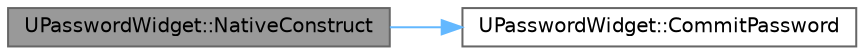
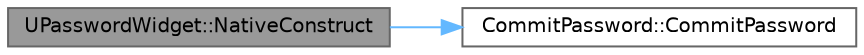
(659, 27) -> (659, 27)
